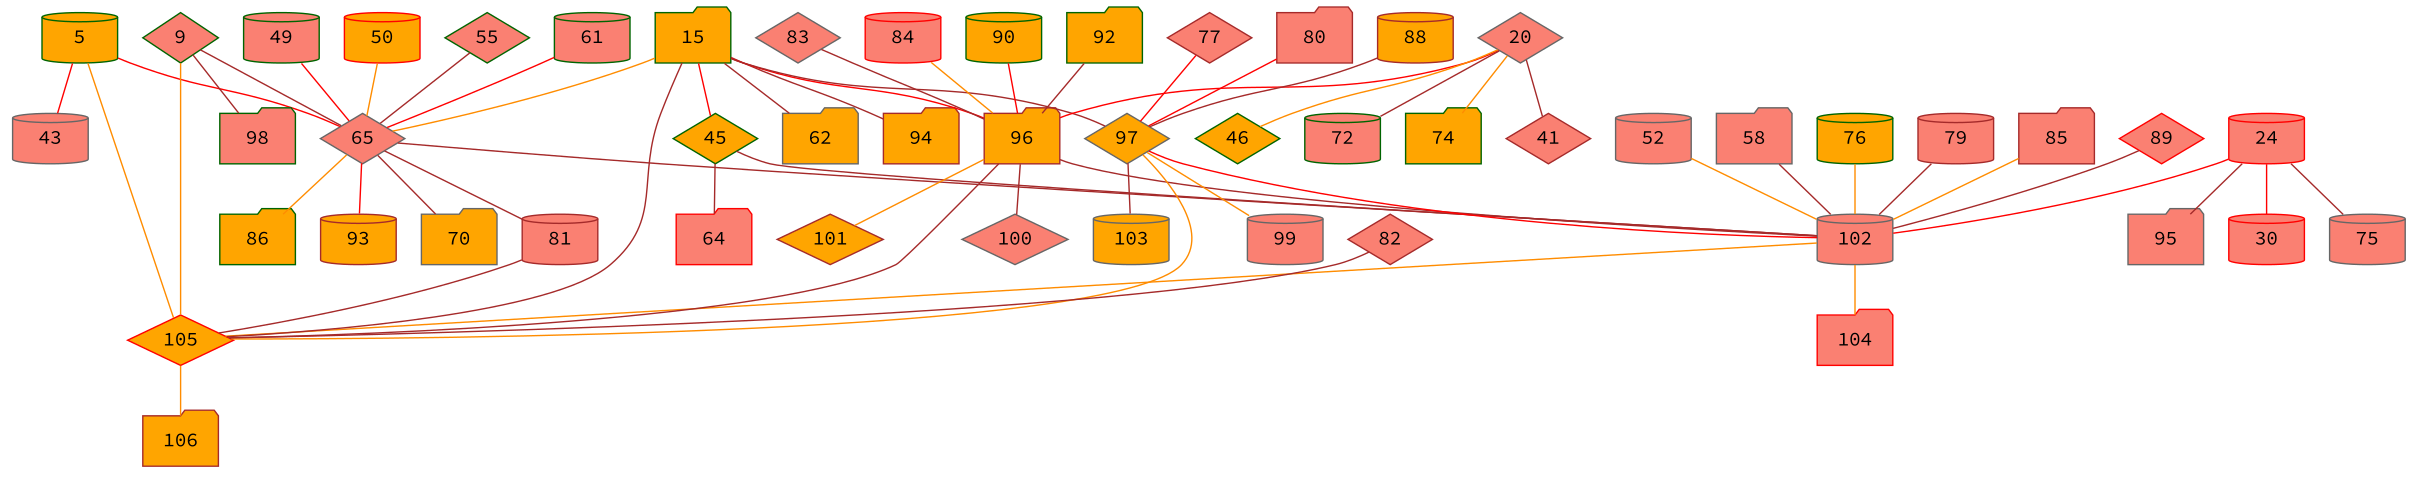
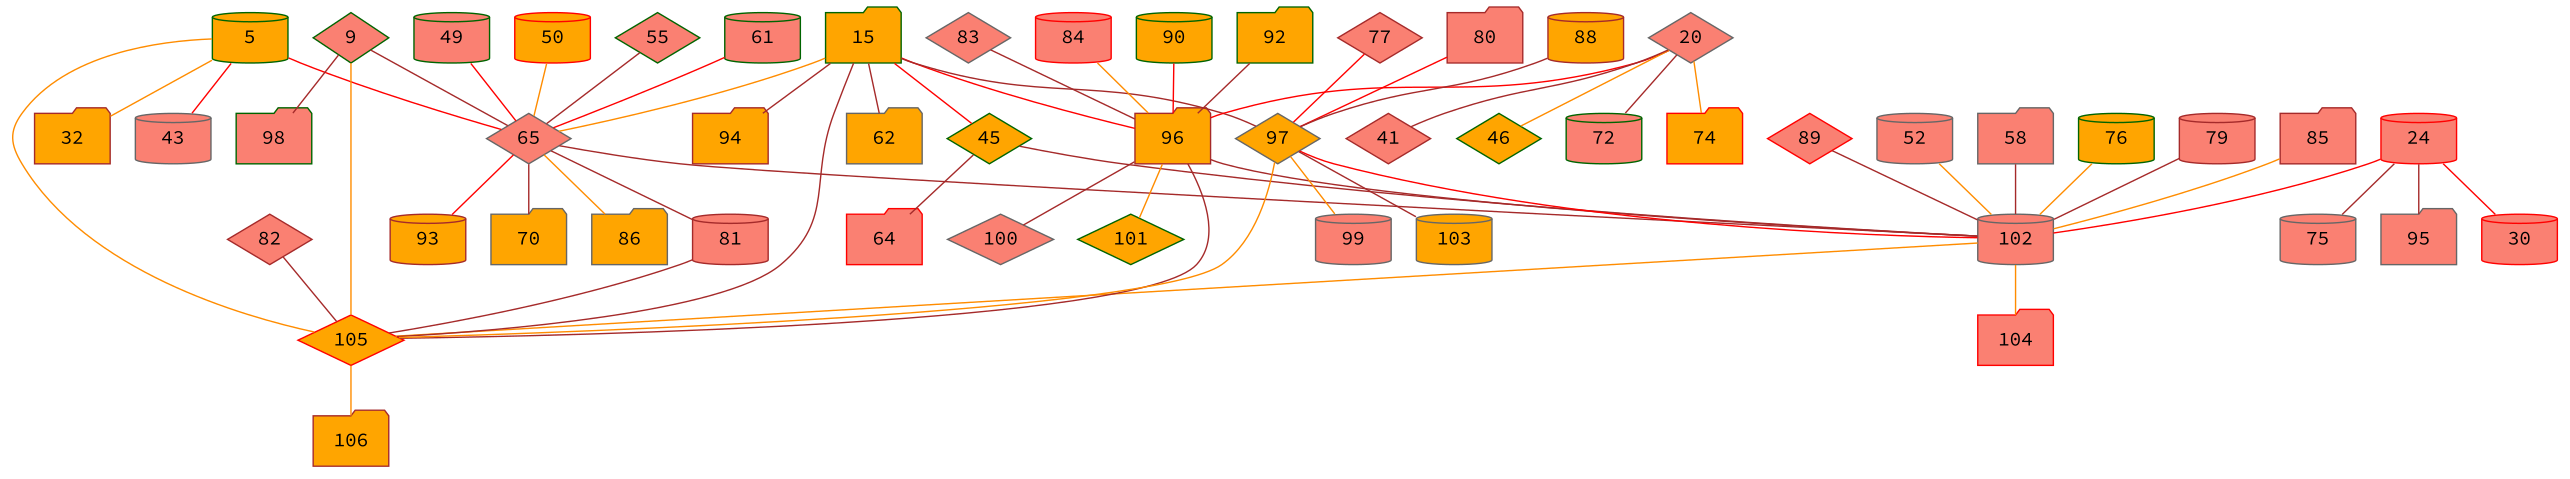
none -> (72, 139)
(1443, 139) -> (1705, 139)
(258, 239) -> (630, 239)
(830, 239) -> (1131, 239)
